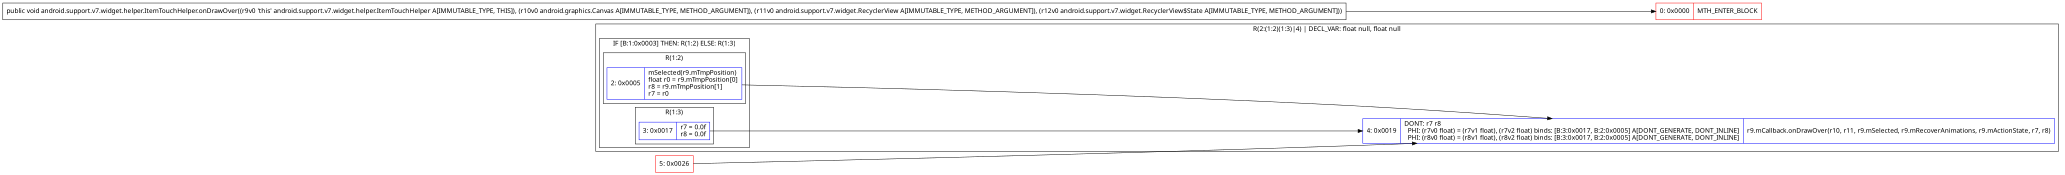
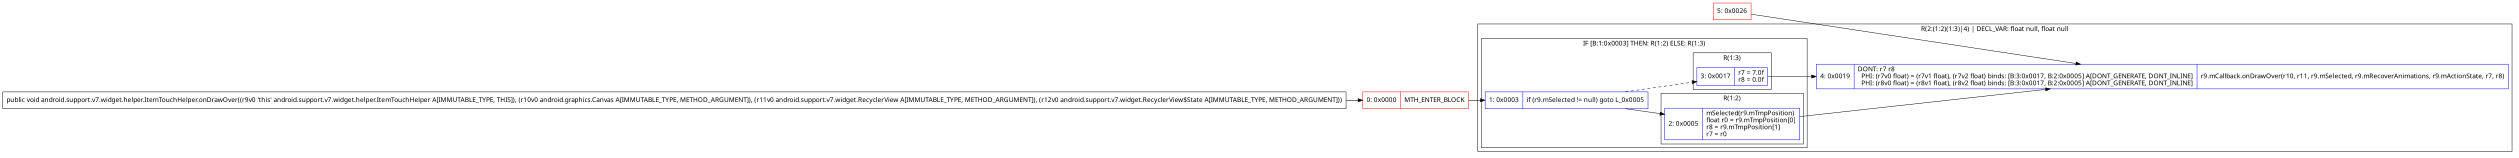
none -> (1567, 100)
(693, 127) -> (1751, 73)
